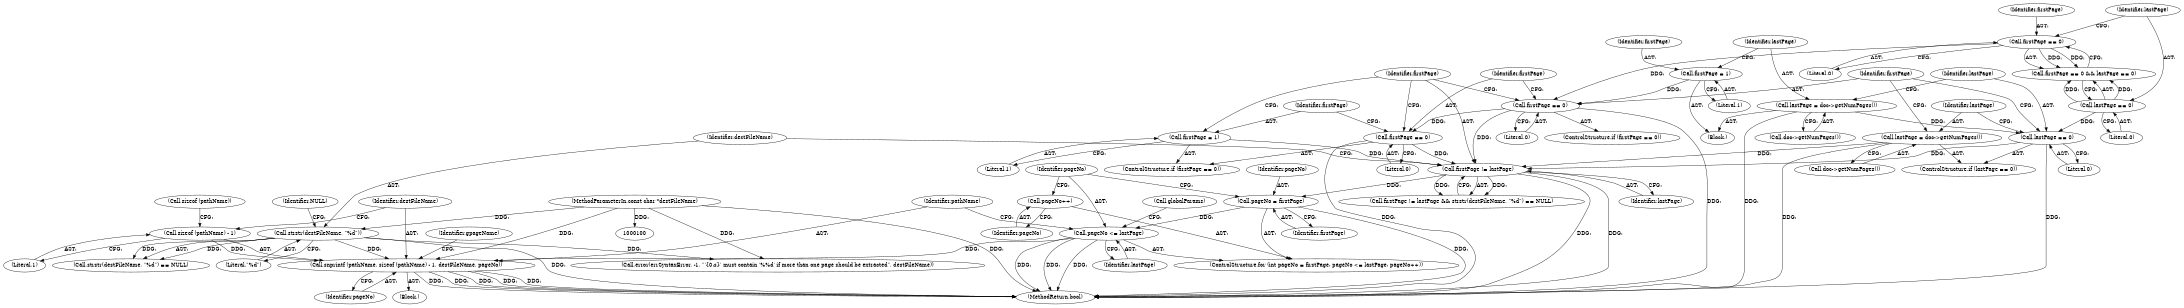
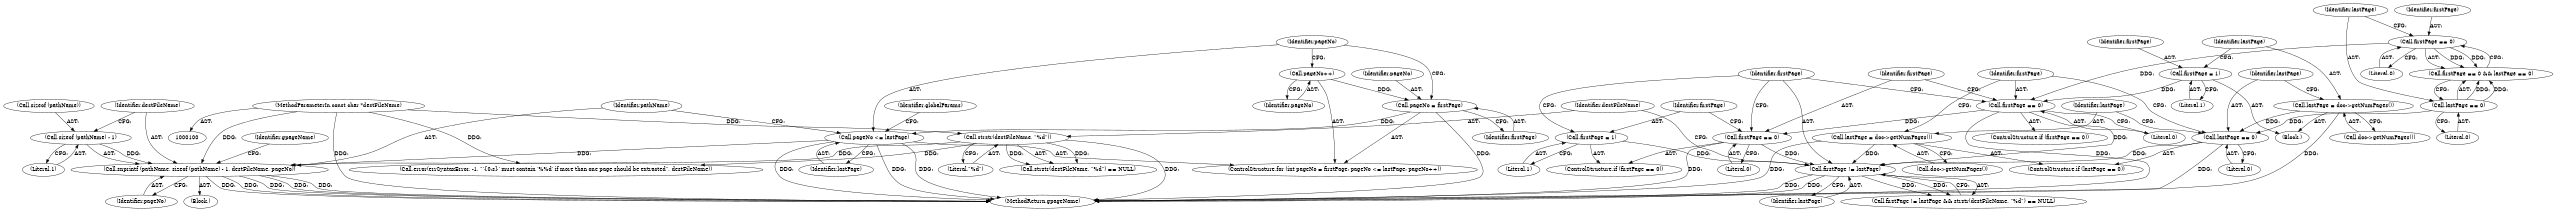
(1376, 185) -> (1368, 89)
(305, 202) -> none
(1180, 202) -> (930, 106)
(207, 218) -> (74, 122)
(643, 218) -> (207, 122)
(1055, 297) -> (1043, 202)
